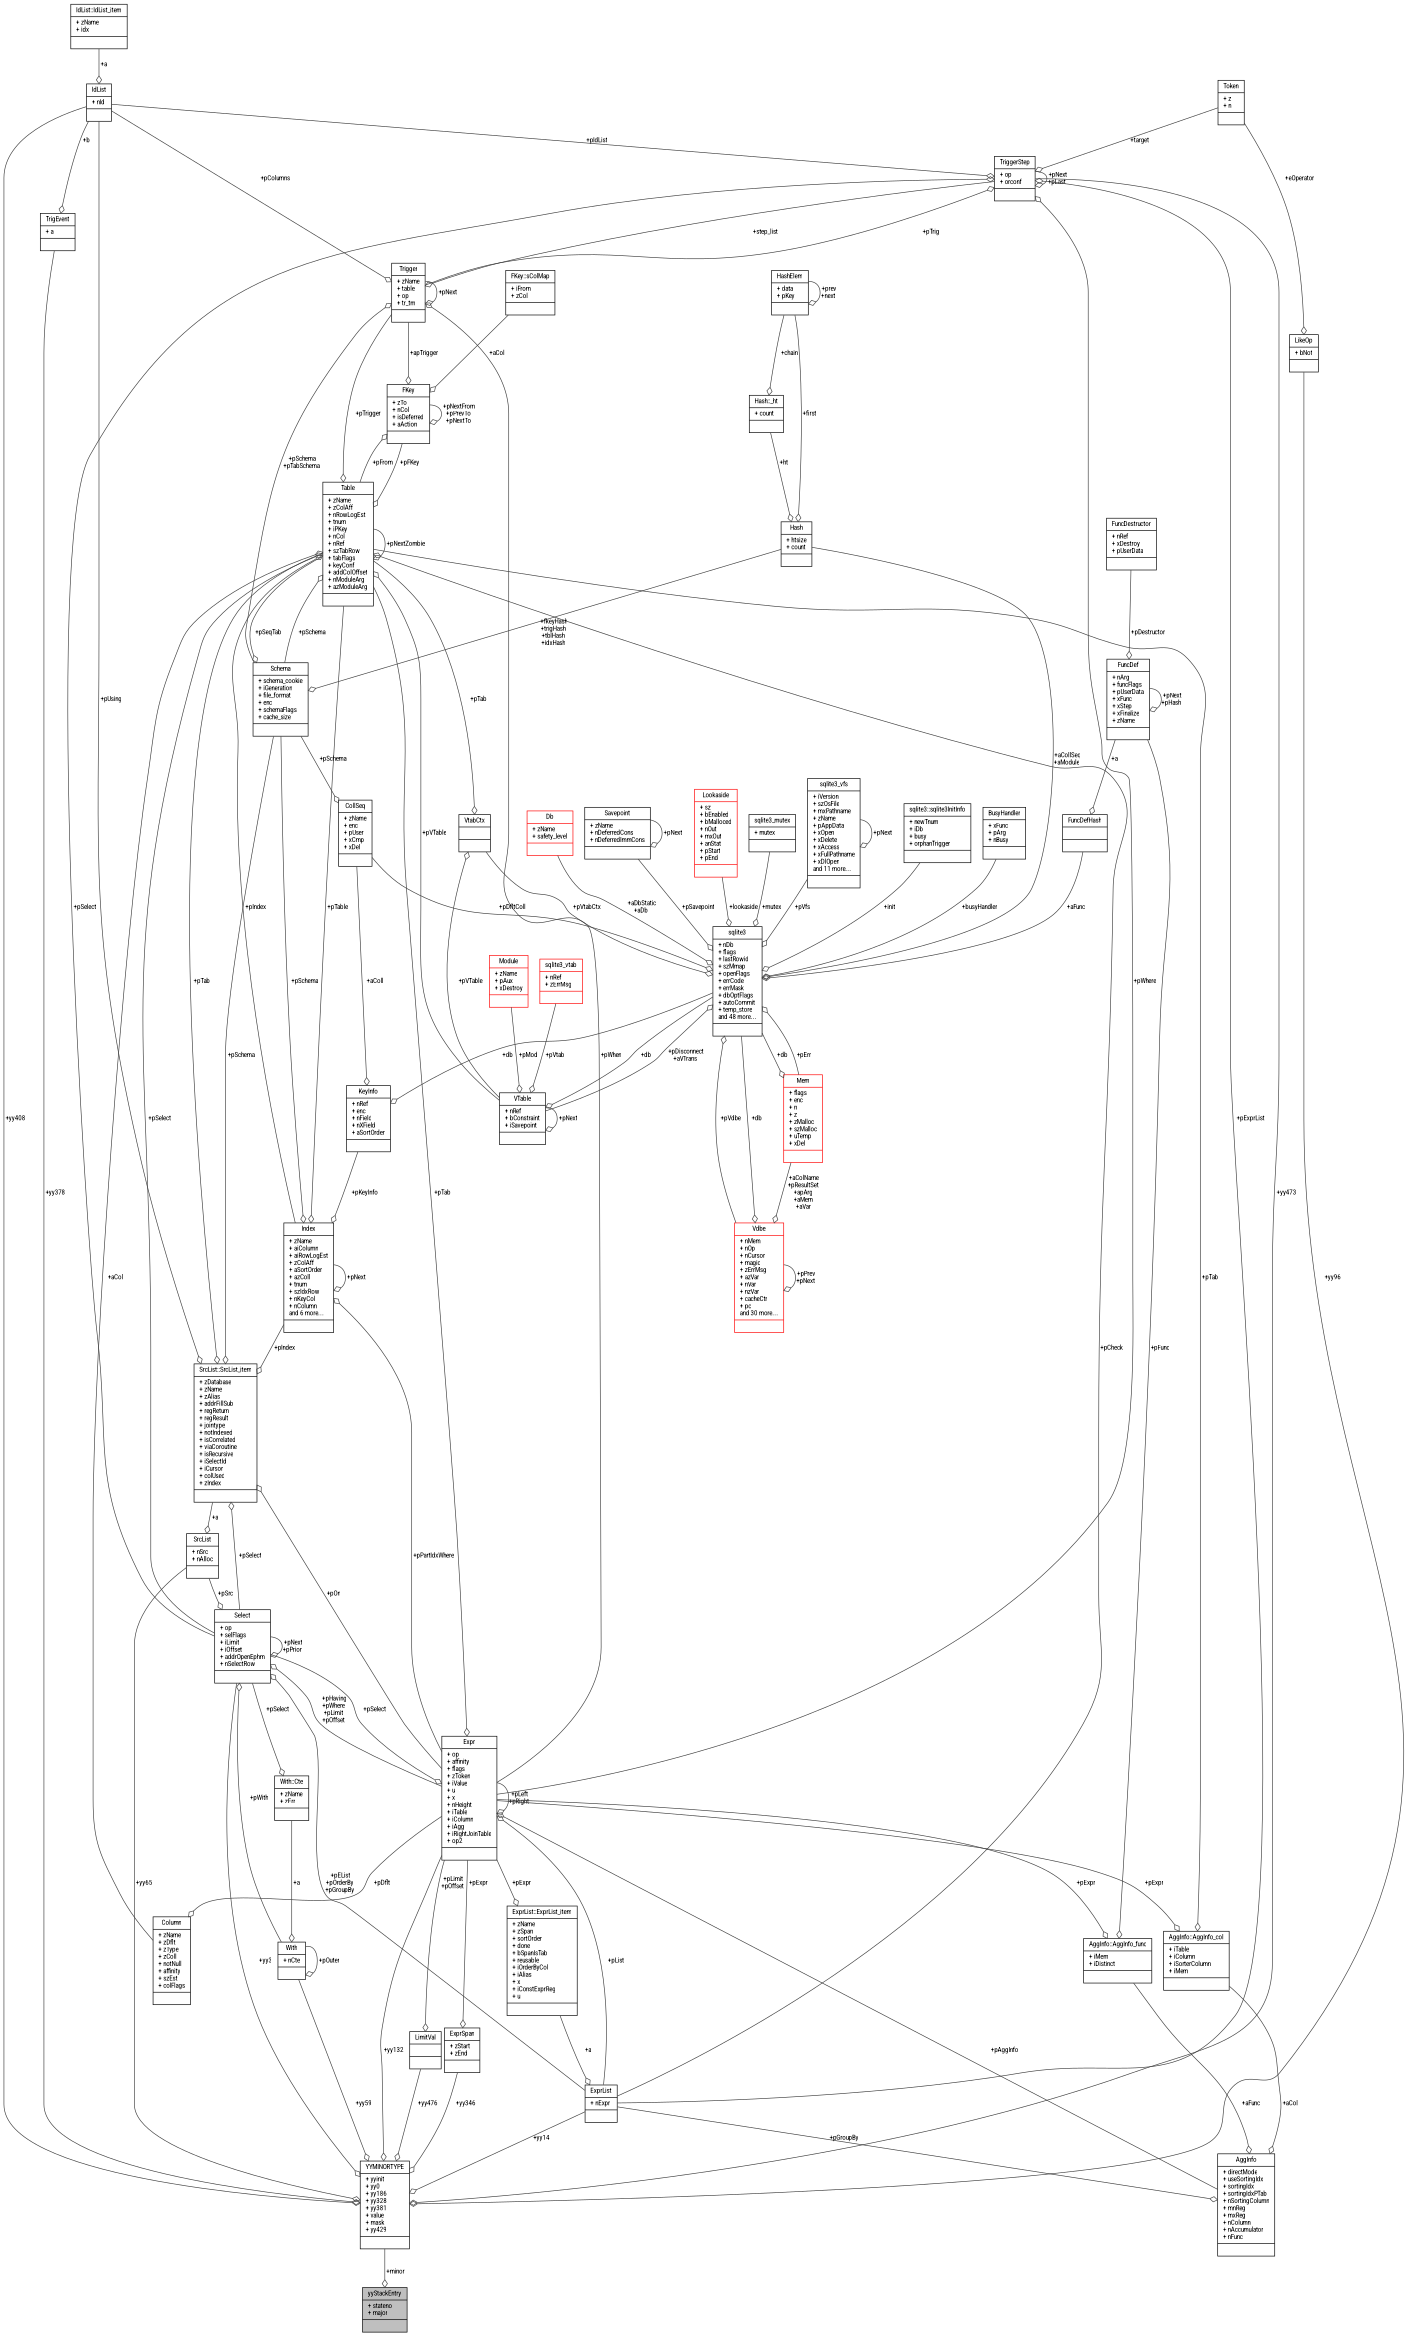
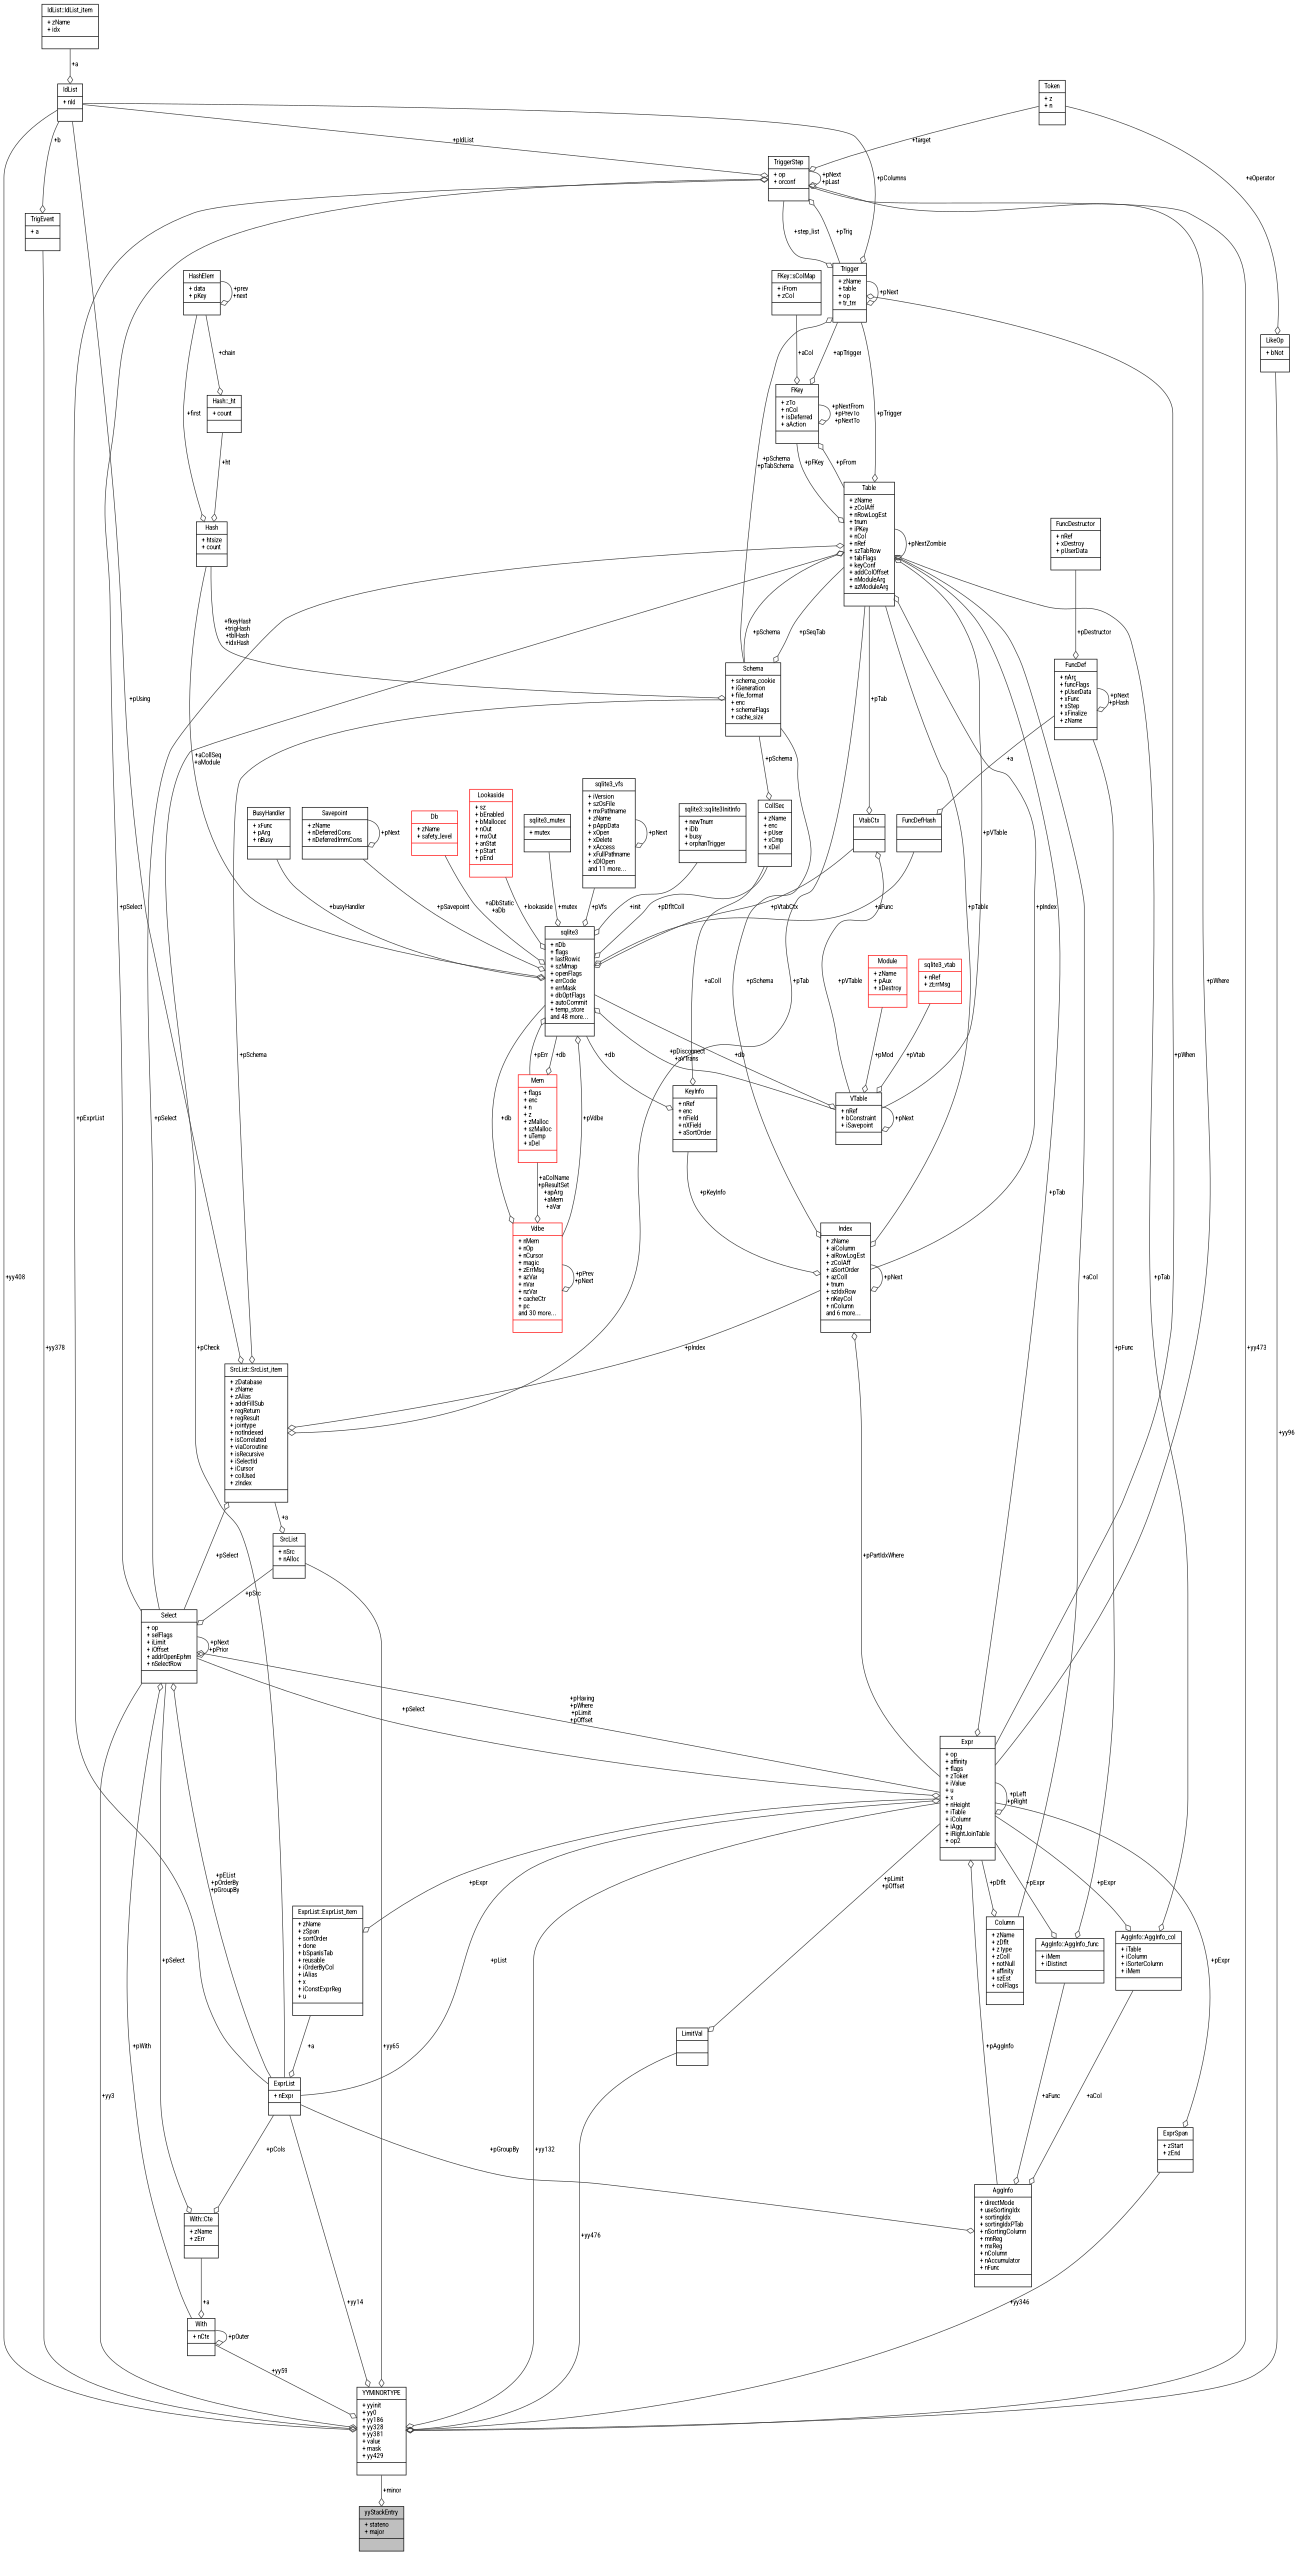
(348, 1633) -> none
none -> (246, 2161)
